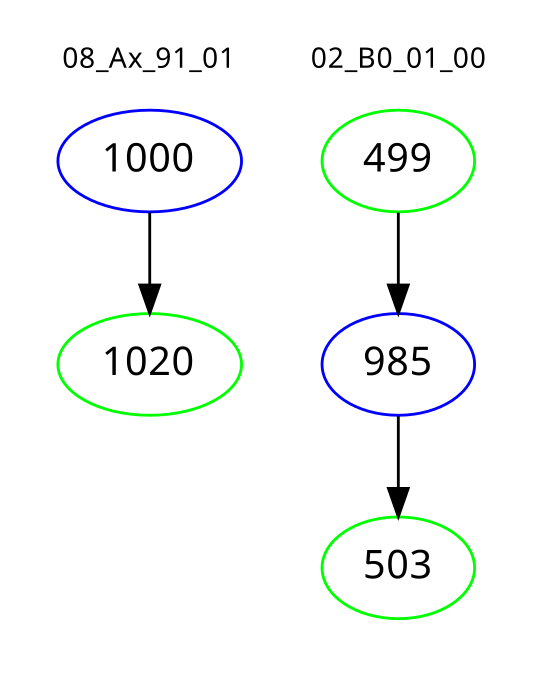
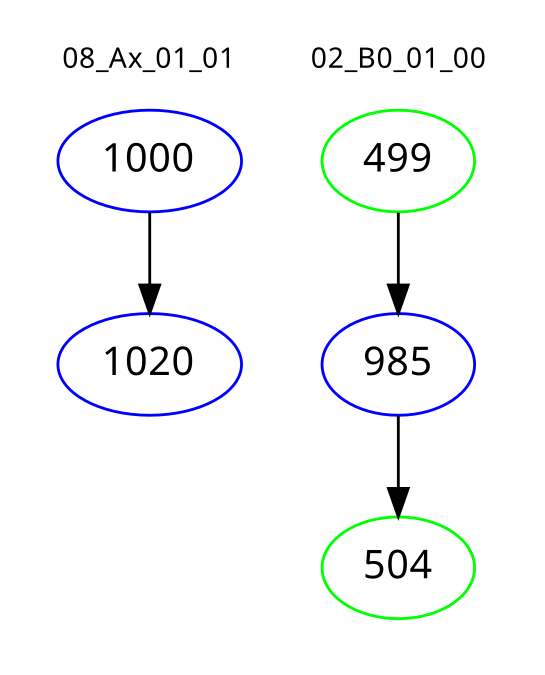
(150, 61) -> (150, 61)
(150, 364) -> (150, 364)
(398, 568) -> (398, 568)
